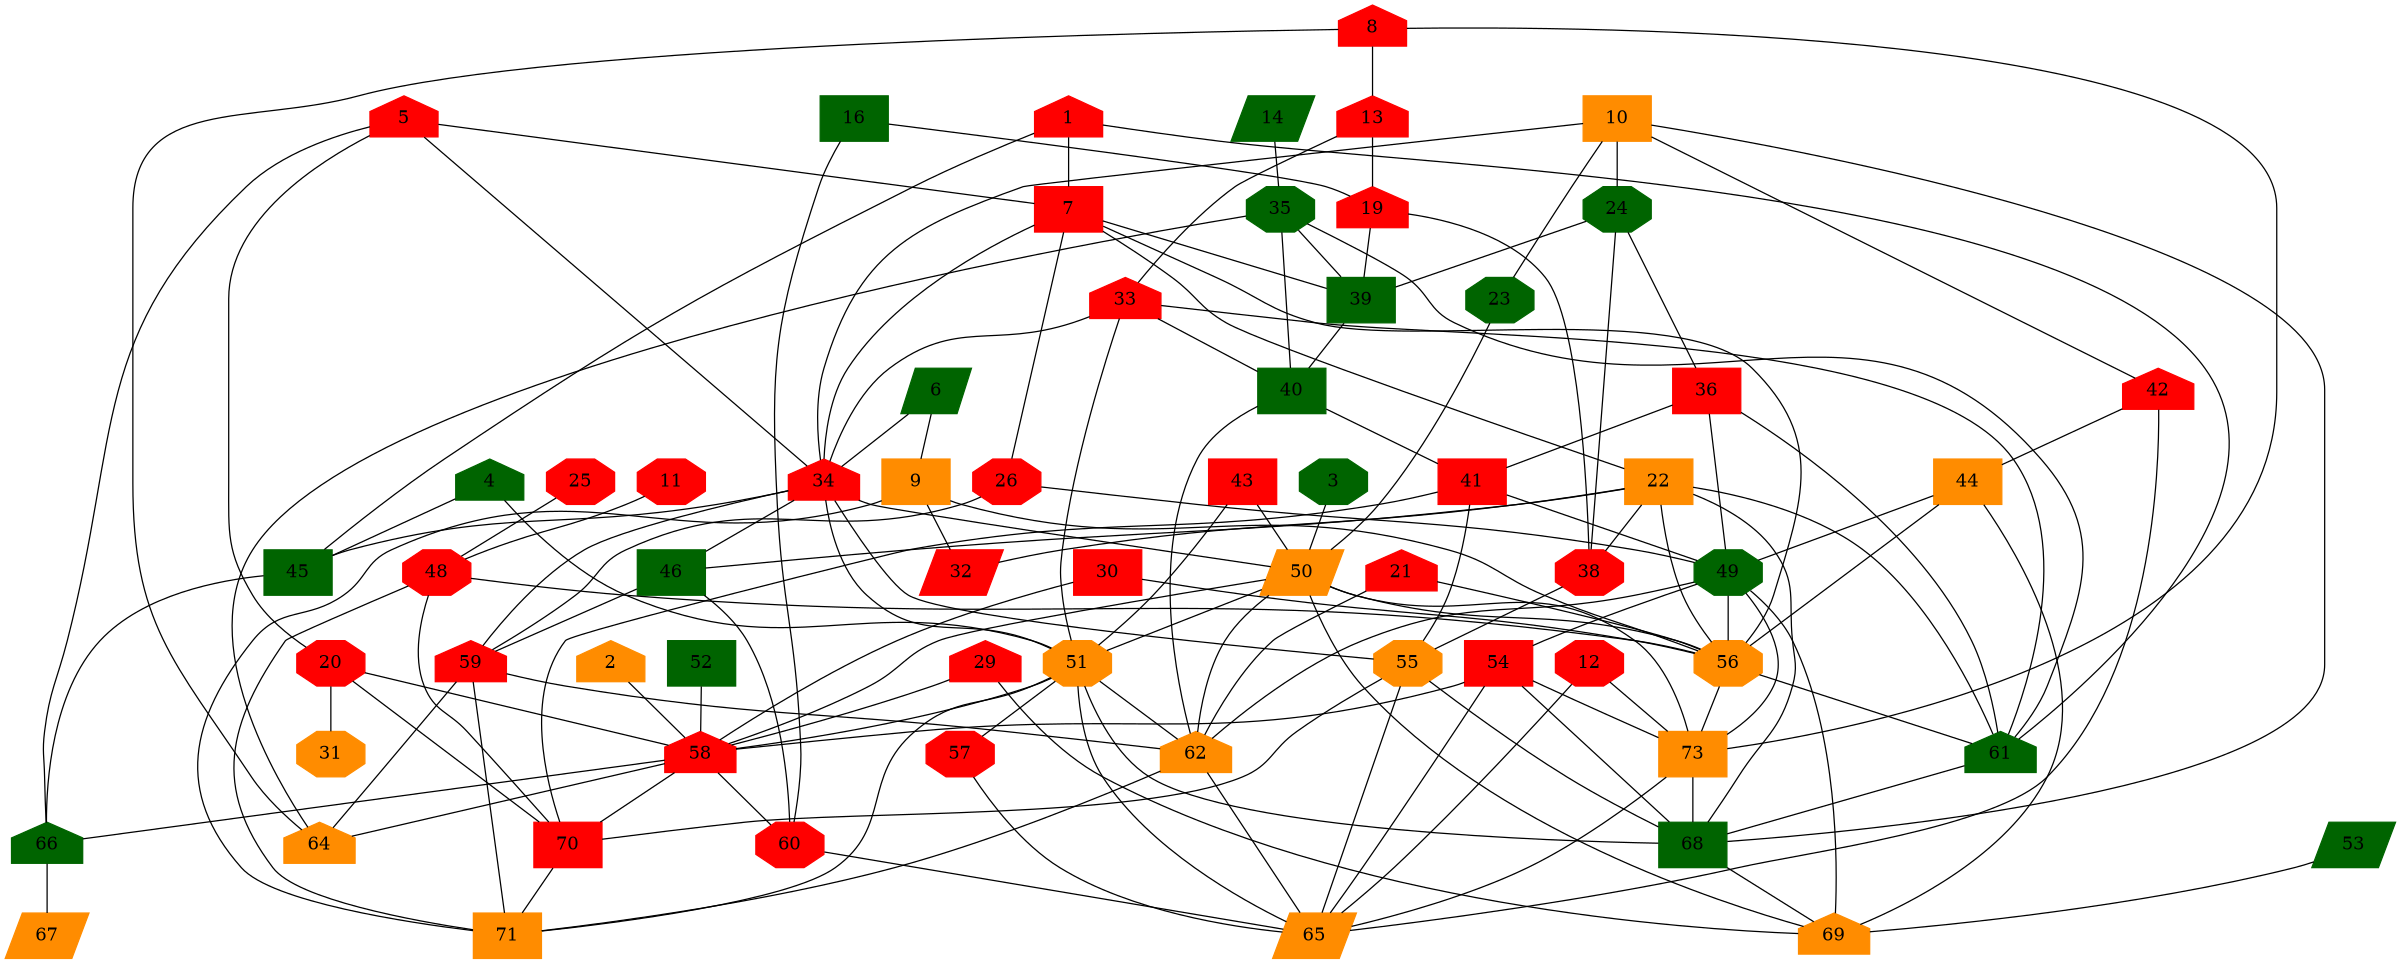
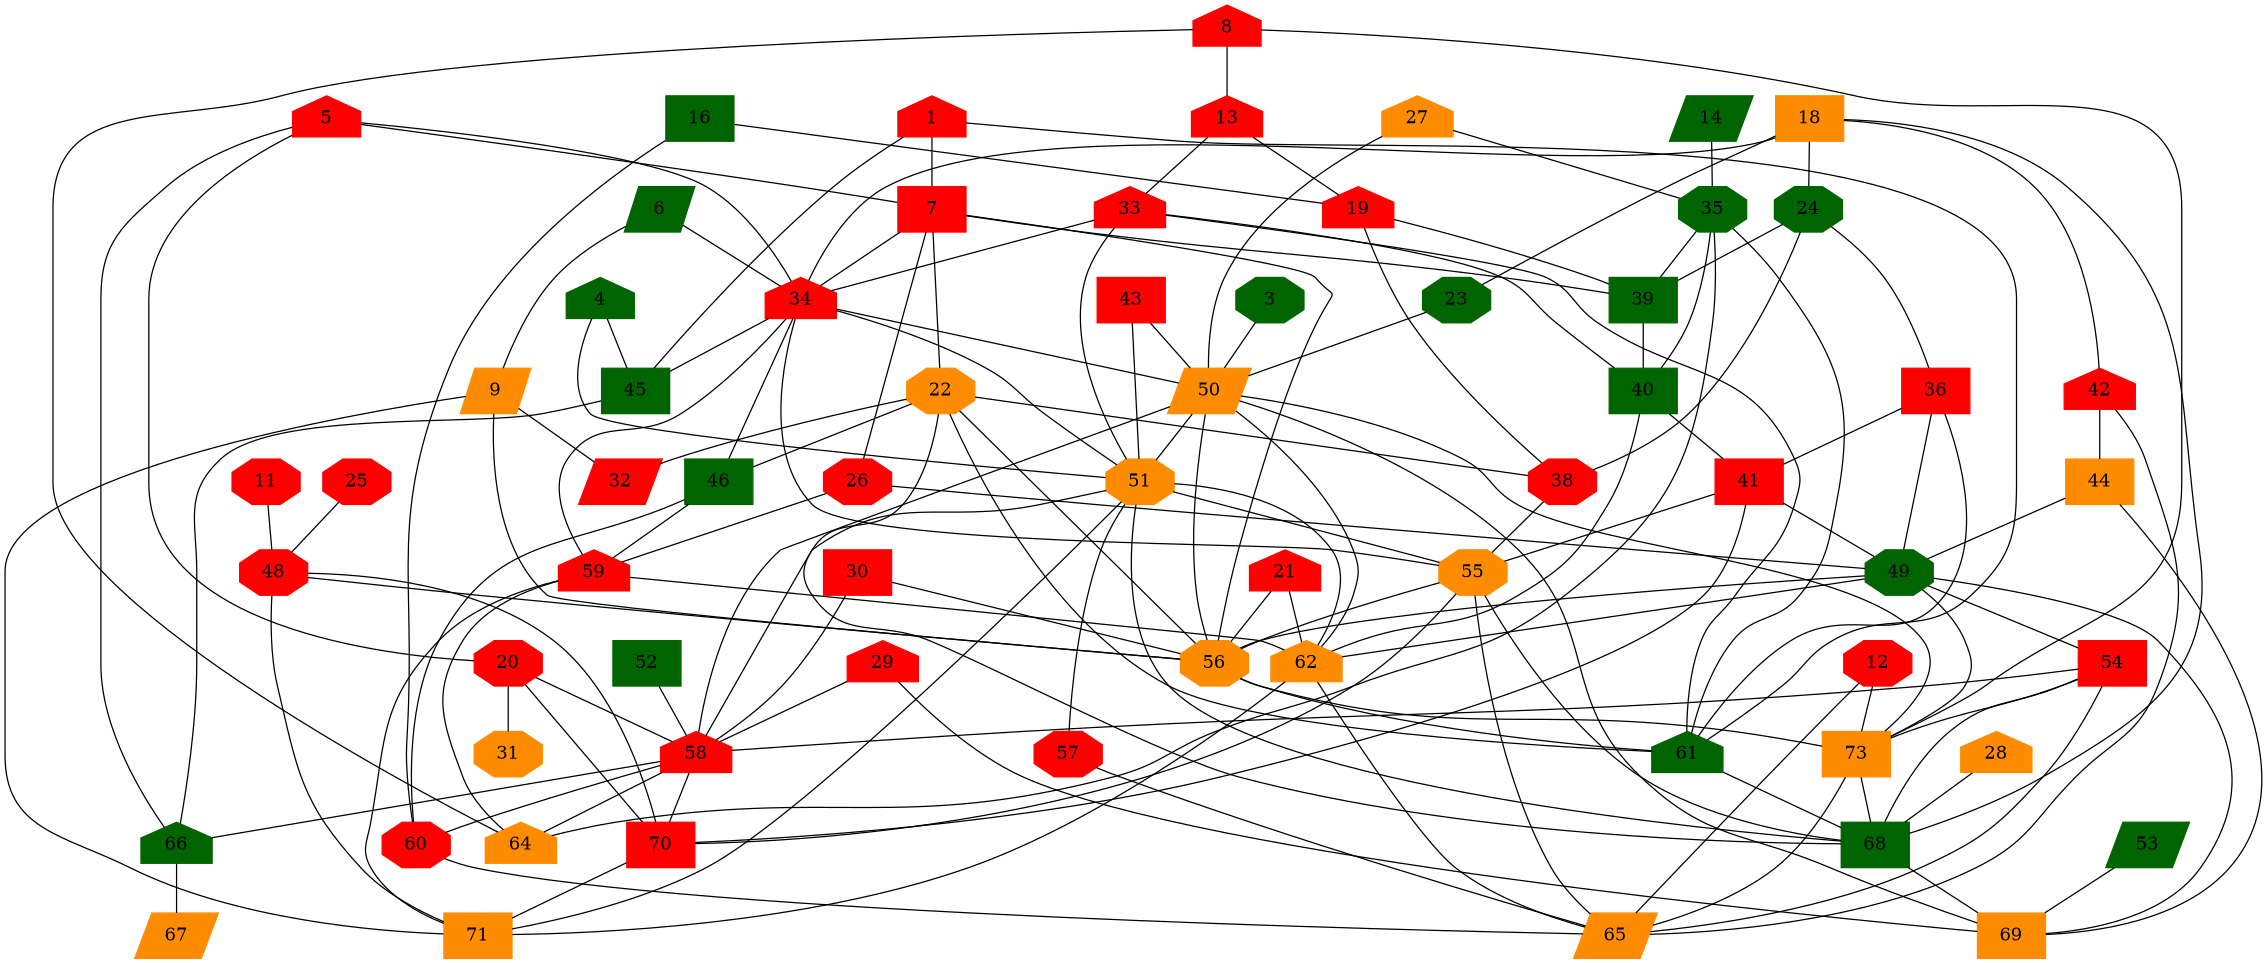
none -> (1417, 119)
(1617, 119) -> (1810, 119)
(916, 482) -> (496, 391)
(1659, 482) -> (941, 391)
(1844, 575) -> (1359, 606)
(611, 663) -> none
none -> (1996, 754)
(1149, 830) -> (1333, 534)
(1834, 936) -> (2011, 936)
